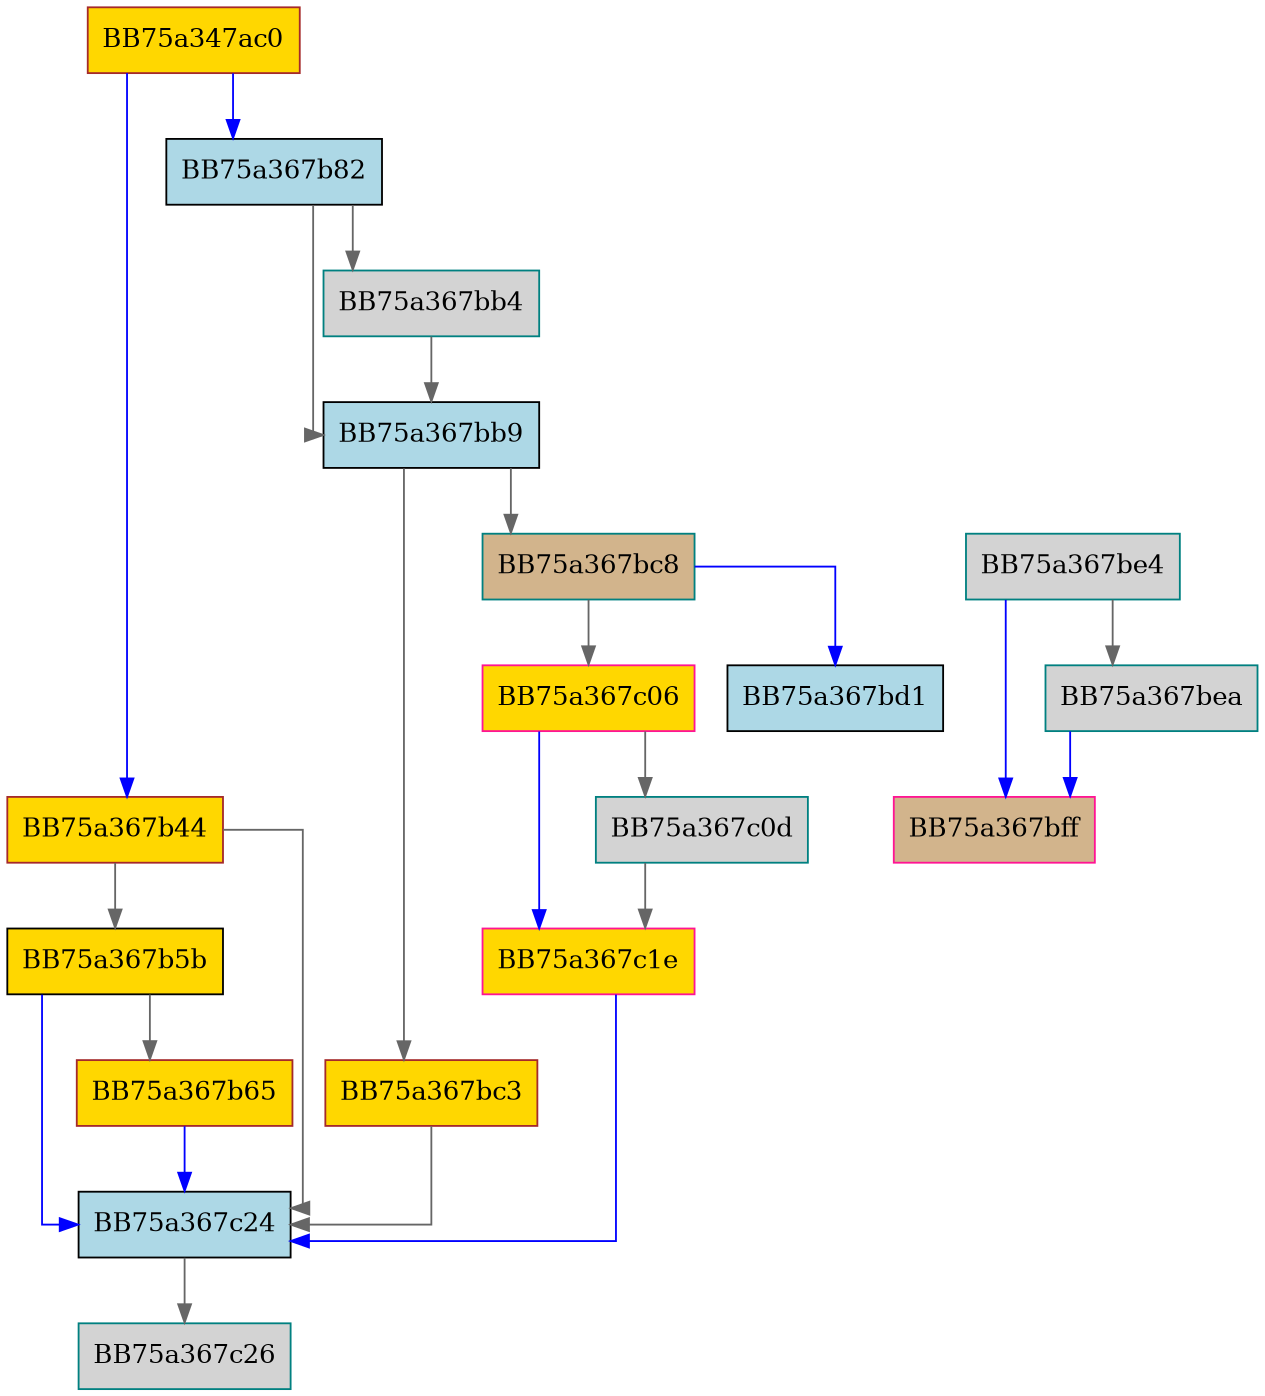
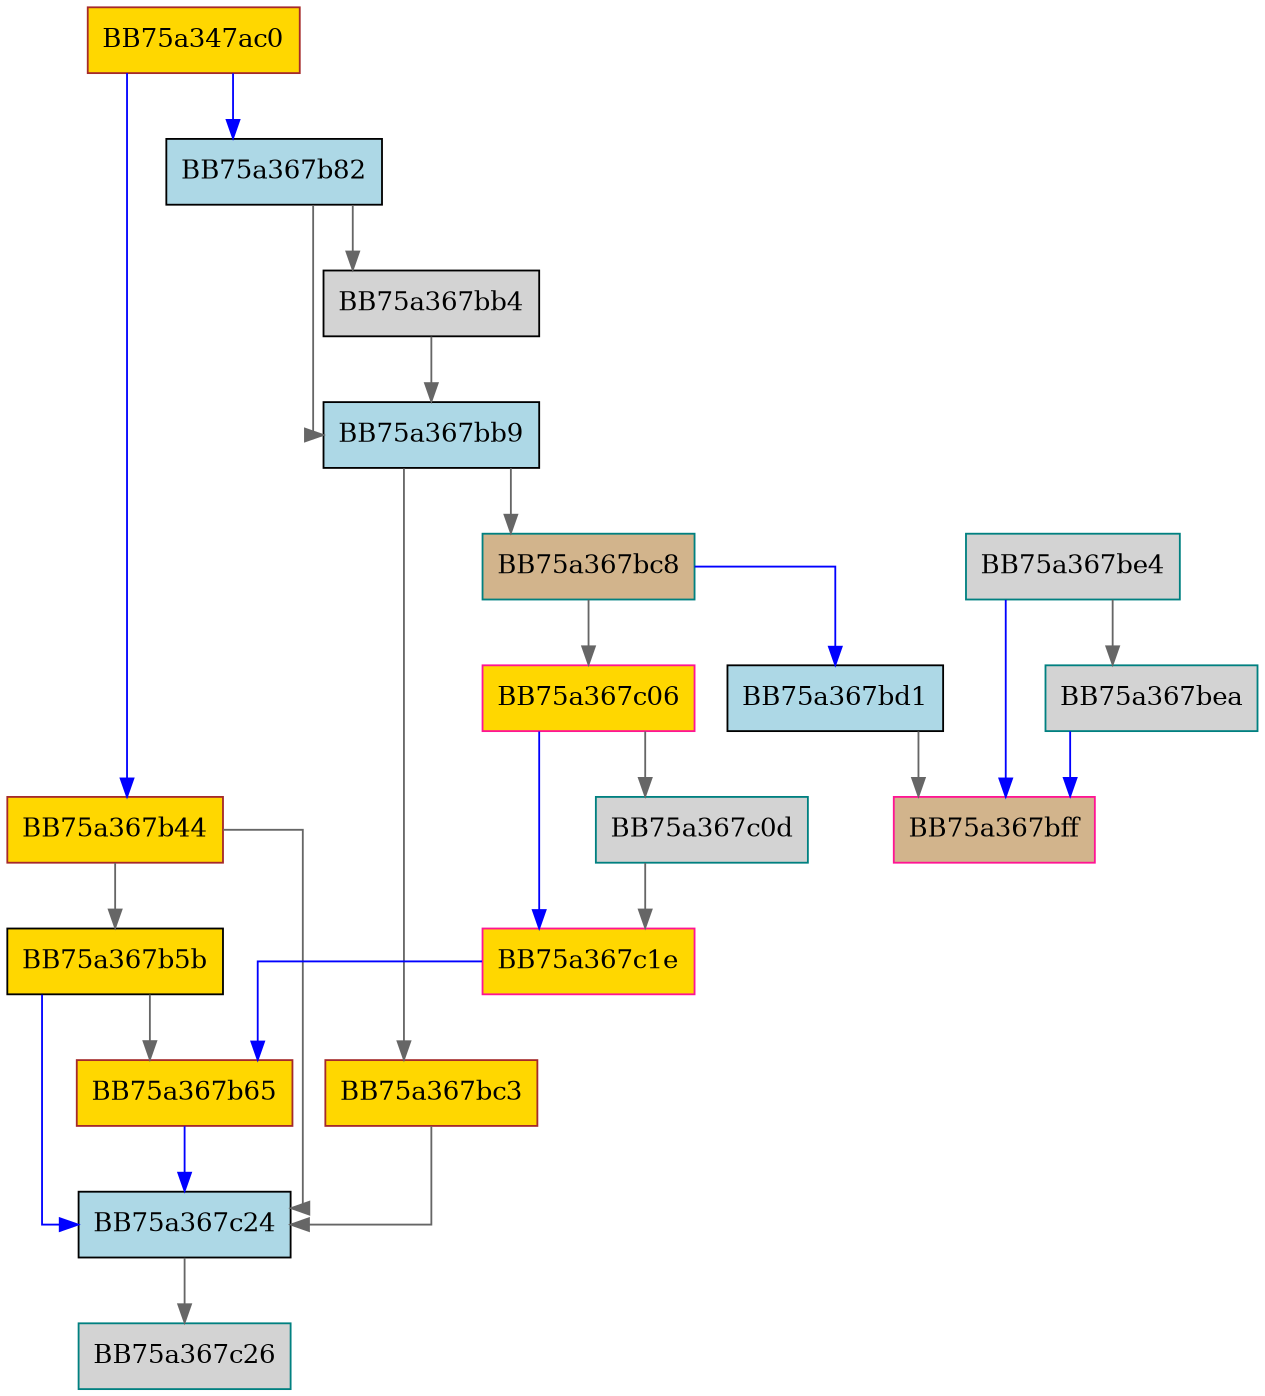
(431, 303) -> (431, 303)
none -> (918, 755)
(586, 1241) -> (330, 961)
